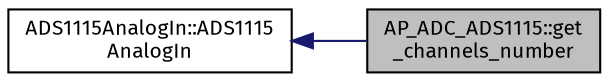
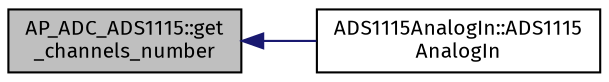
(340, 41) -> (290, 41)
